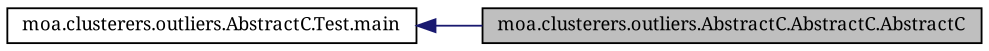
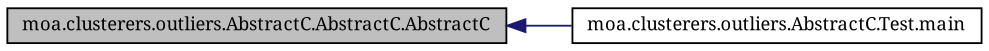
(459, 26) -> (549, 26)
